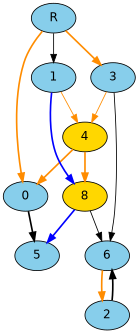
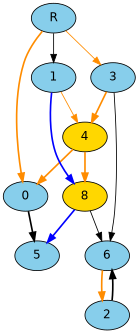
(80, 45) -> (80, 45)
(101, 103) -> (101, 103)
